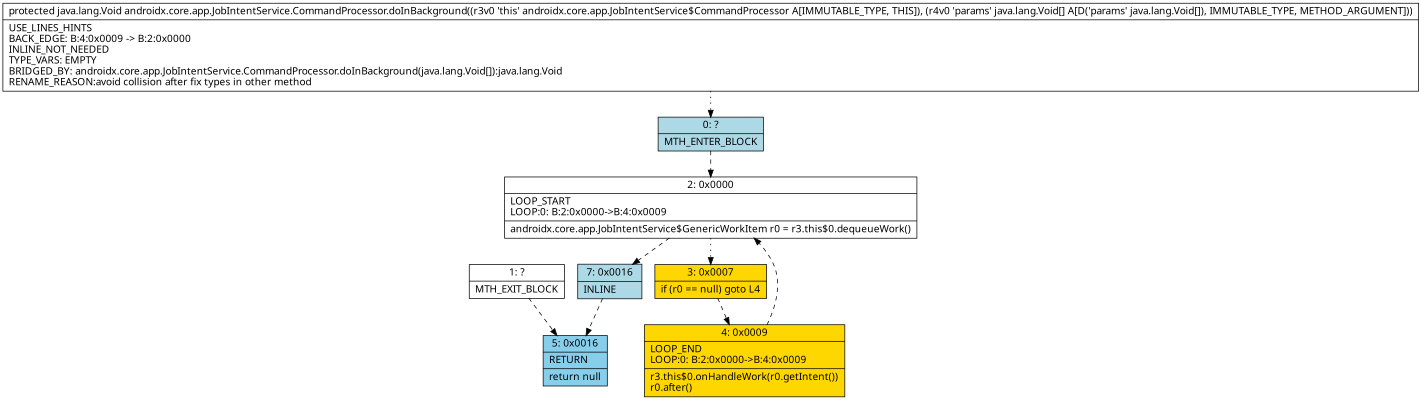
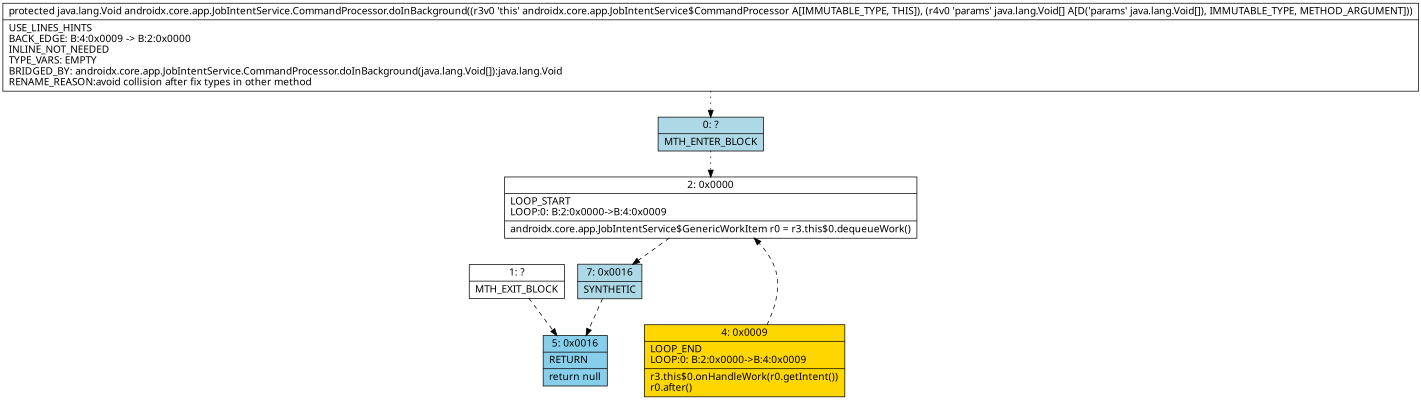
(711, 160) -> (711, 160)
(711, 281) -> none
(600, 290) -> (610, 290)
